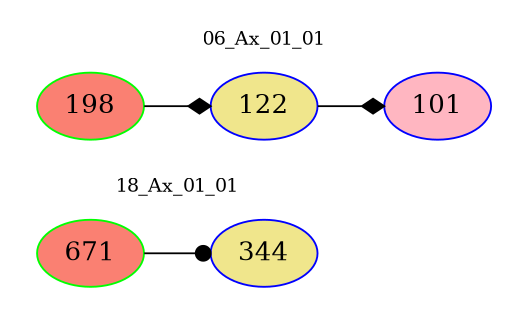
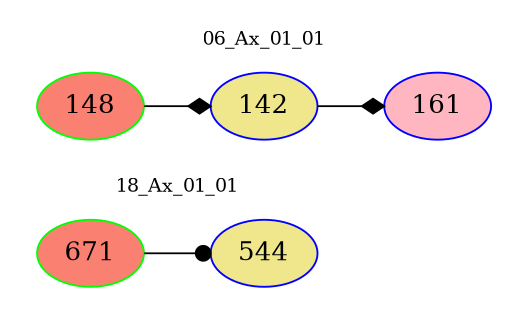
(91, 106) -> (91, 106)
(264, 106) -> (264, 106)
(438, 106) -> (438, 106)
(264, 253) -> (264, 253)
